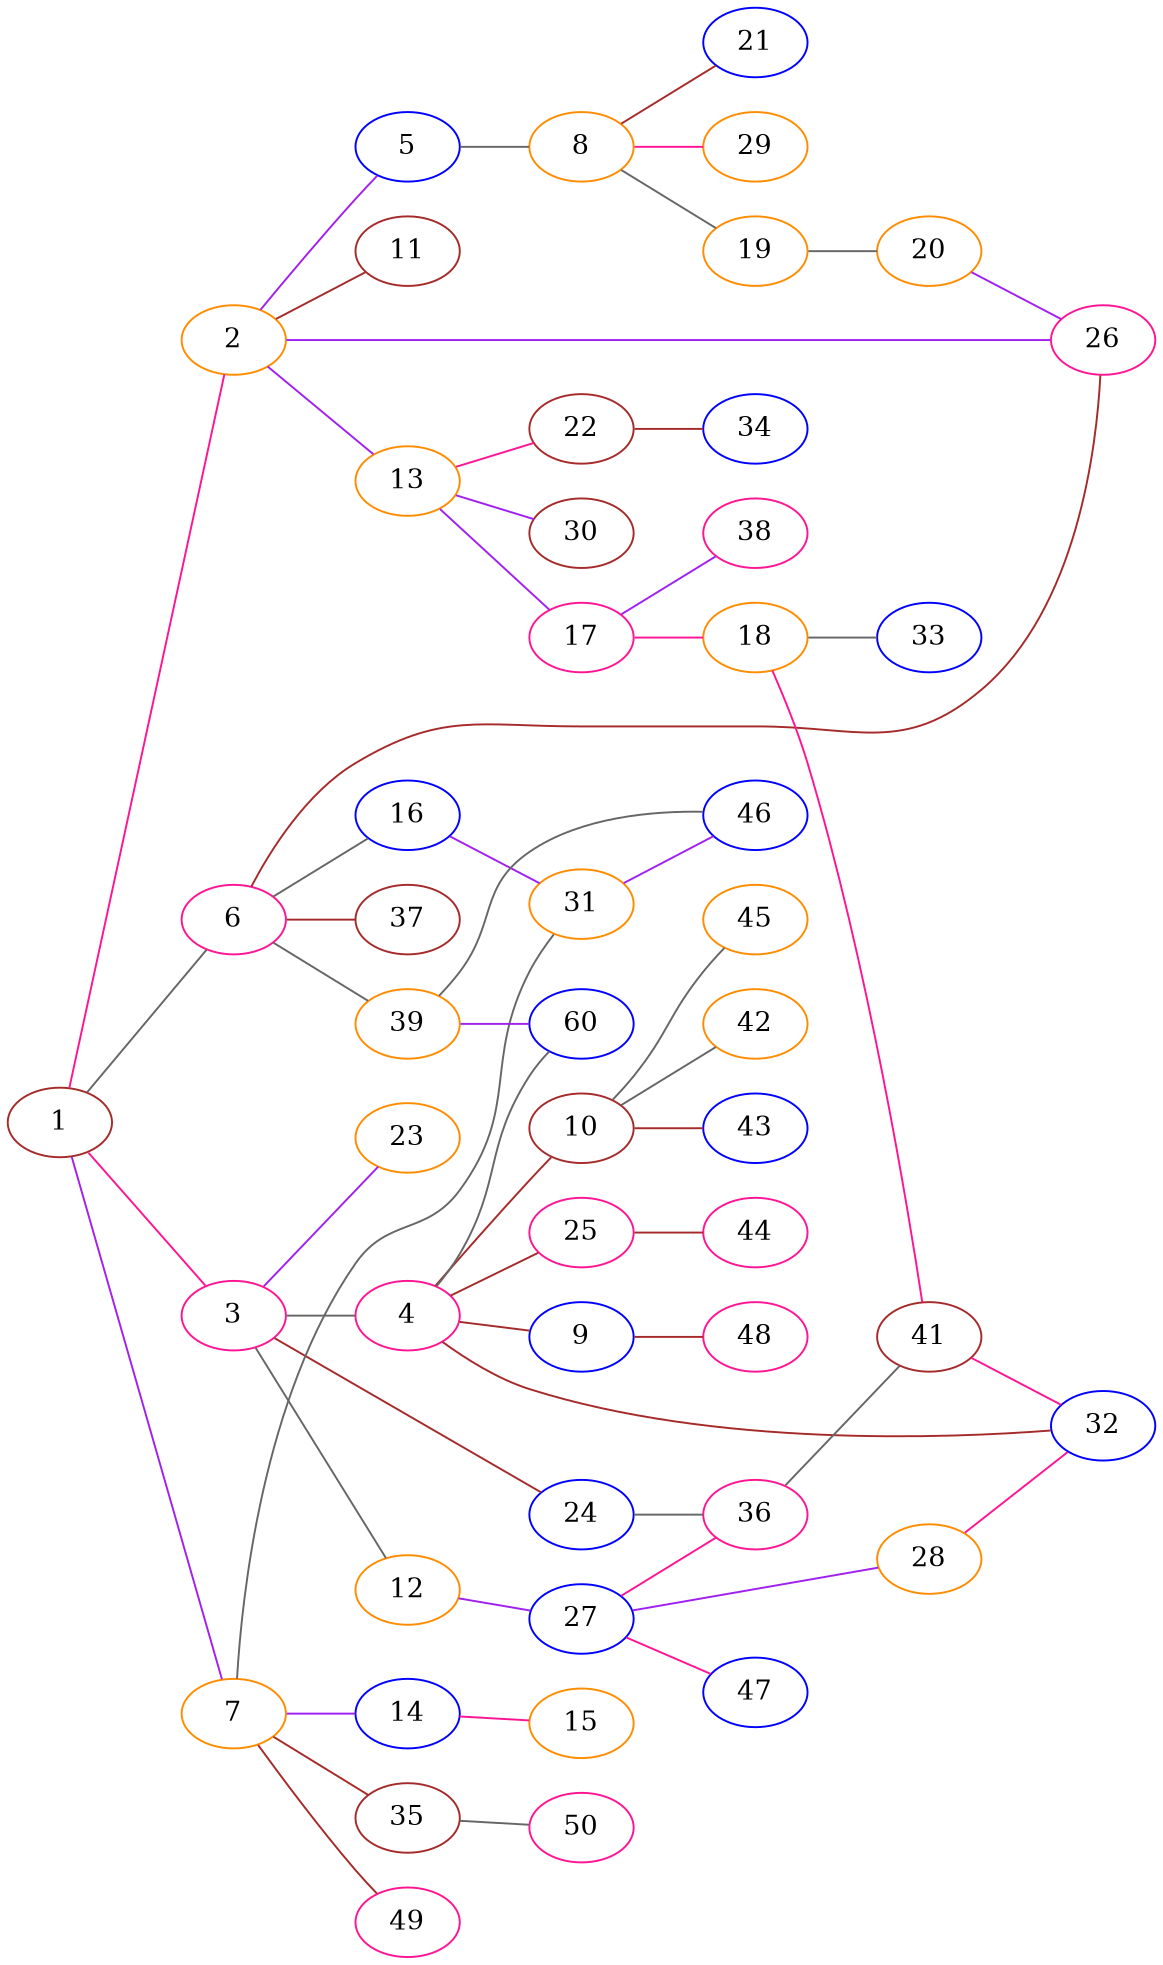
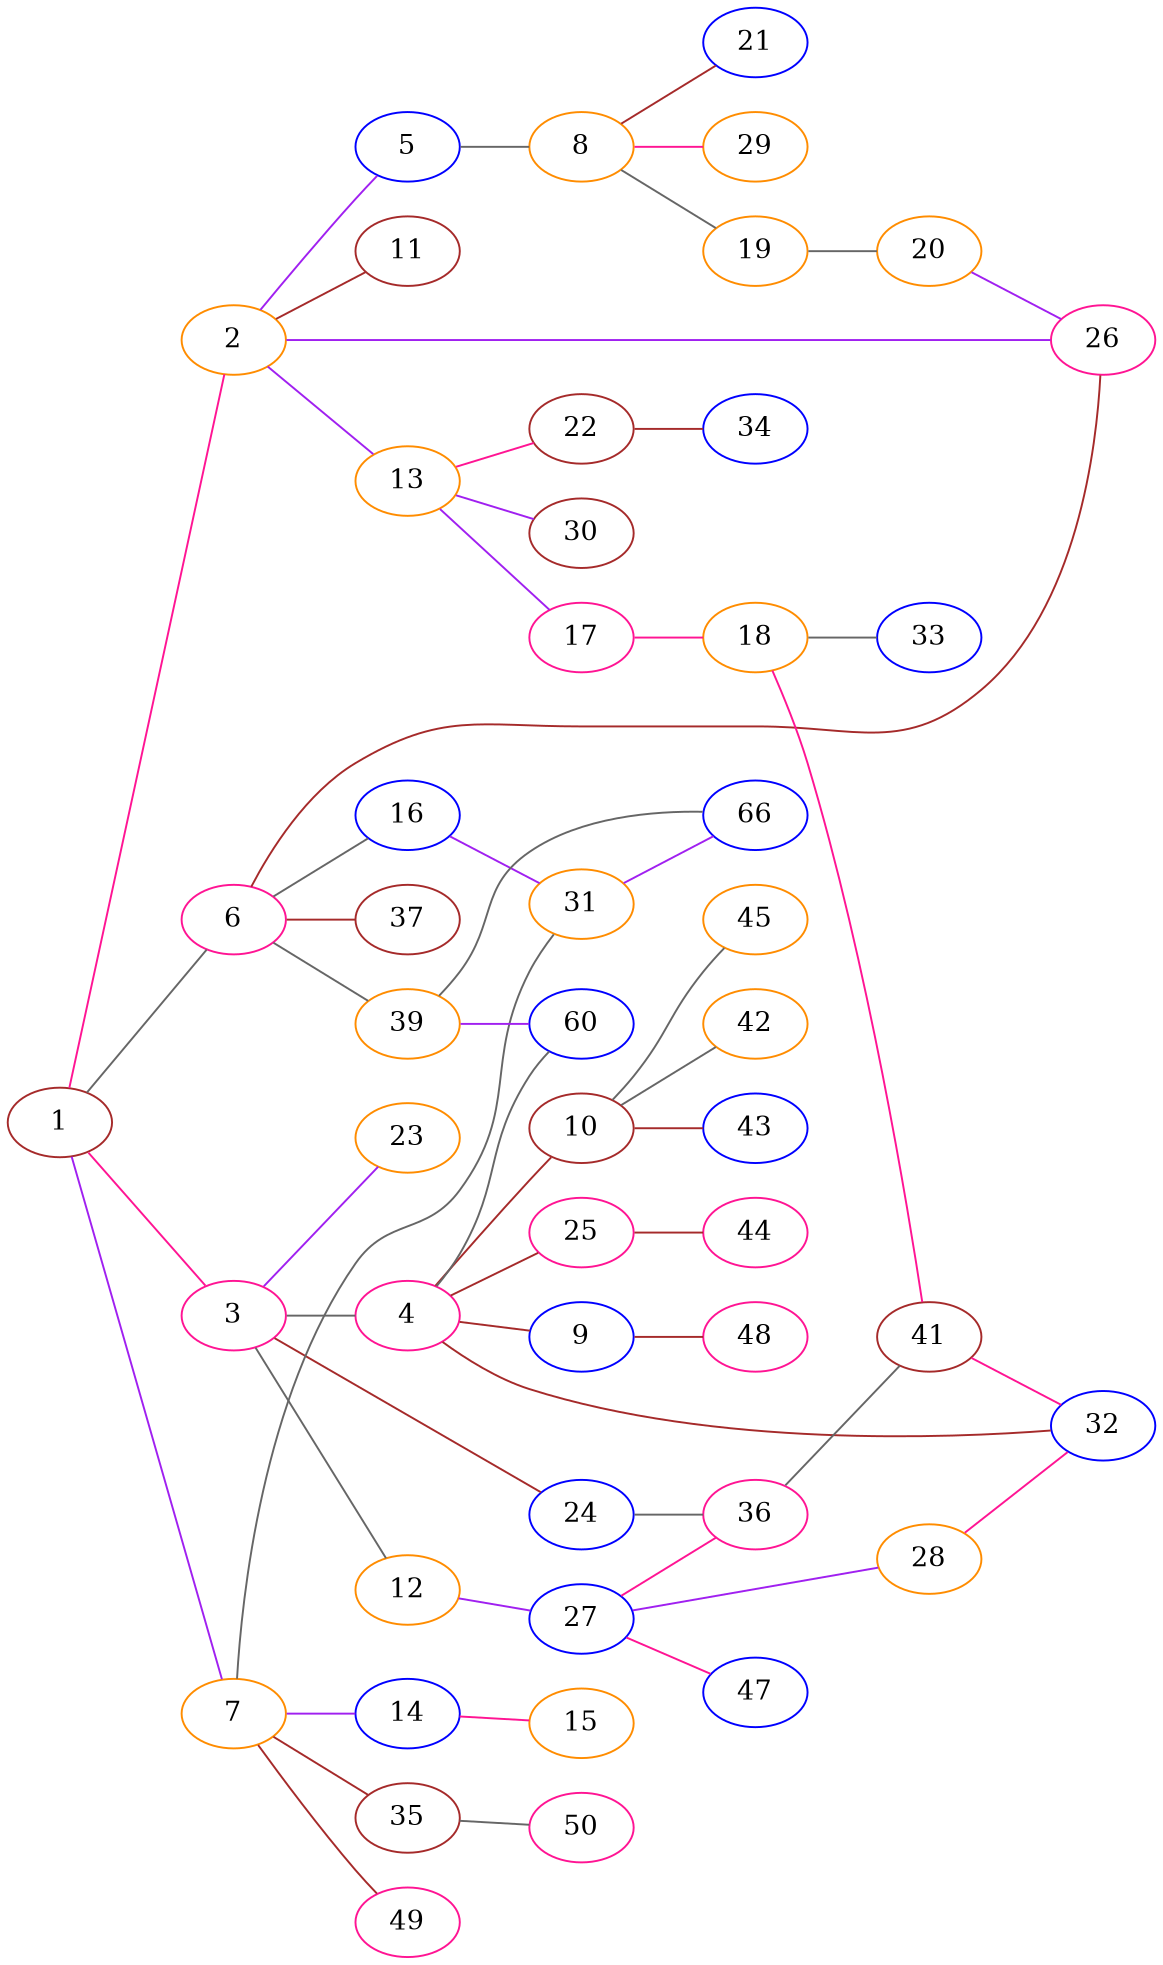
(755, 533) -> none
(755, 815) -> (755, 815)
